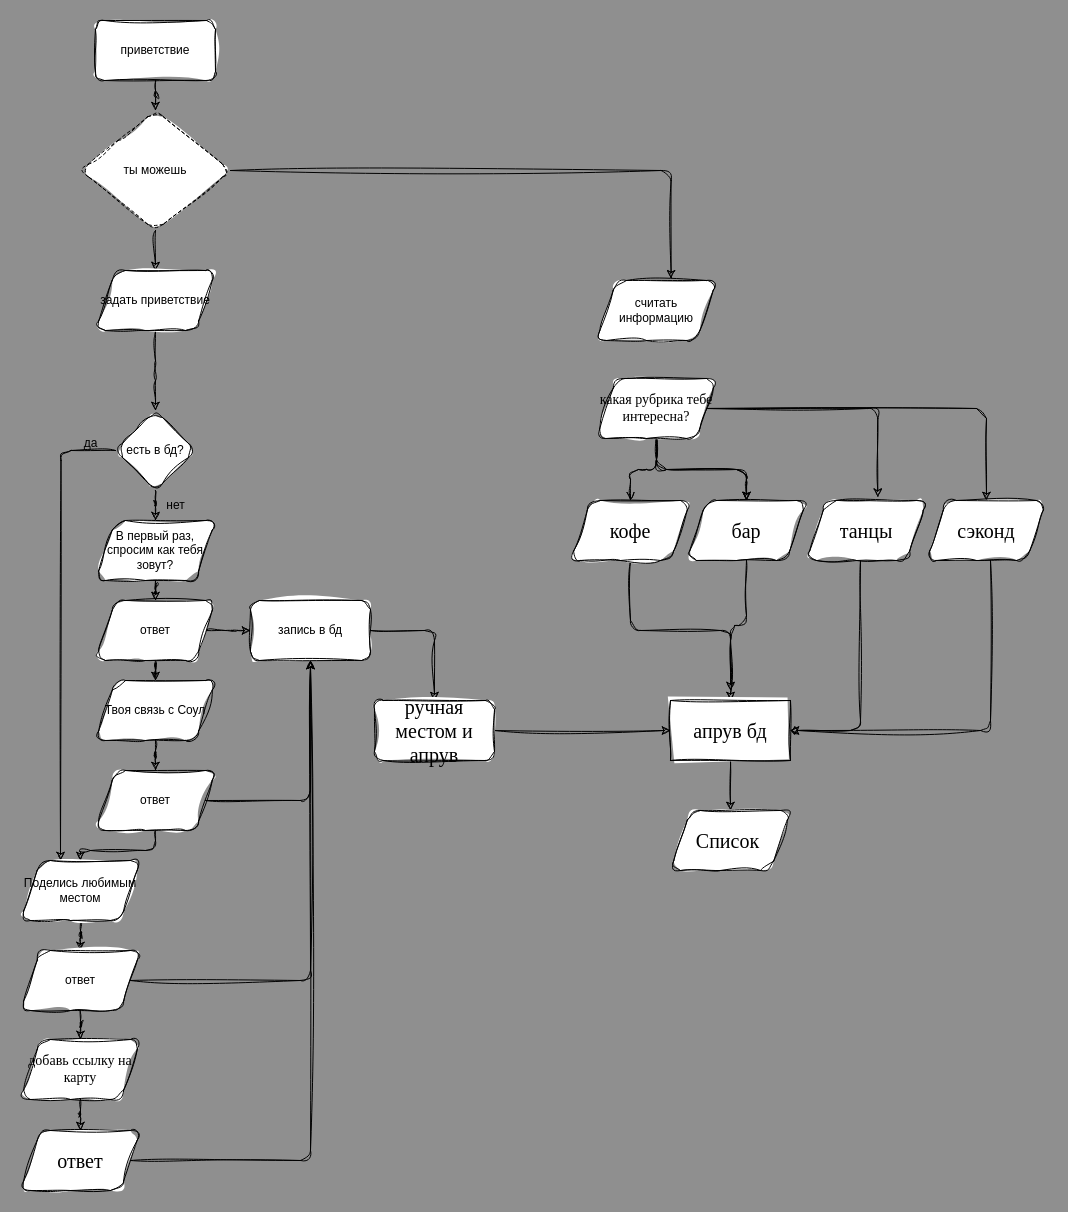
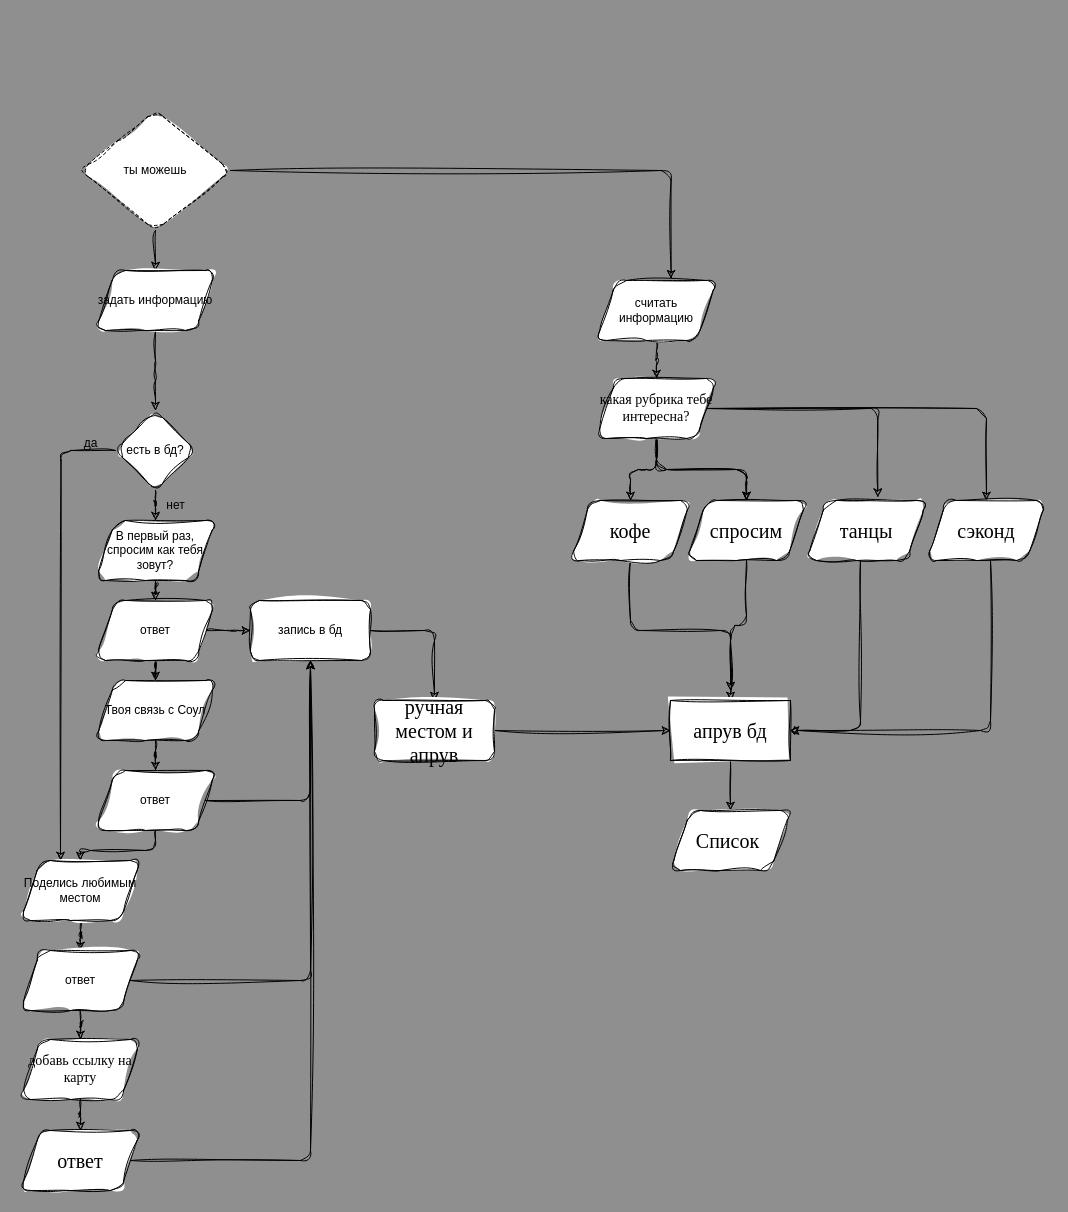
(156, 51) -> none
(156, 96) -> none
(156, 301) -> (156, 301)
none -> (657, 360)
(631, 494) -> (631, 492)
(747, 531) -> (747, 531)
